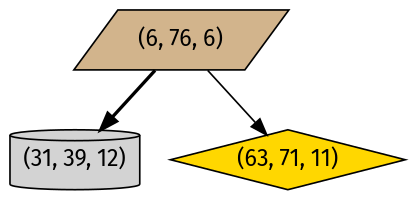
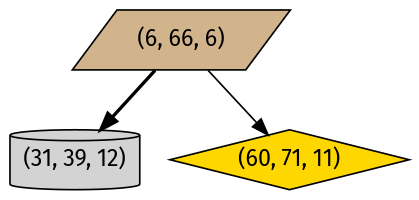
(181, 40) -> (181, 40)
(288, 160) -> (290, 160)
